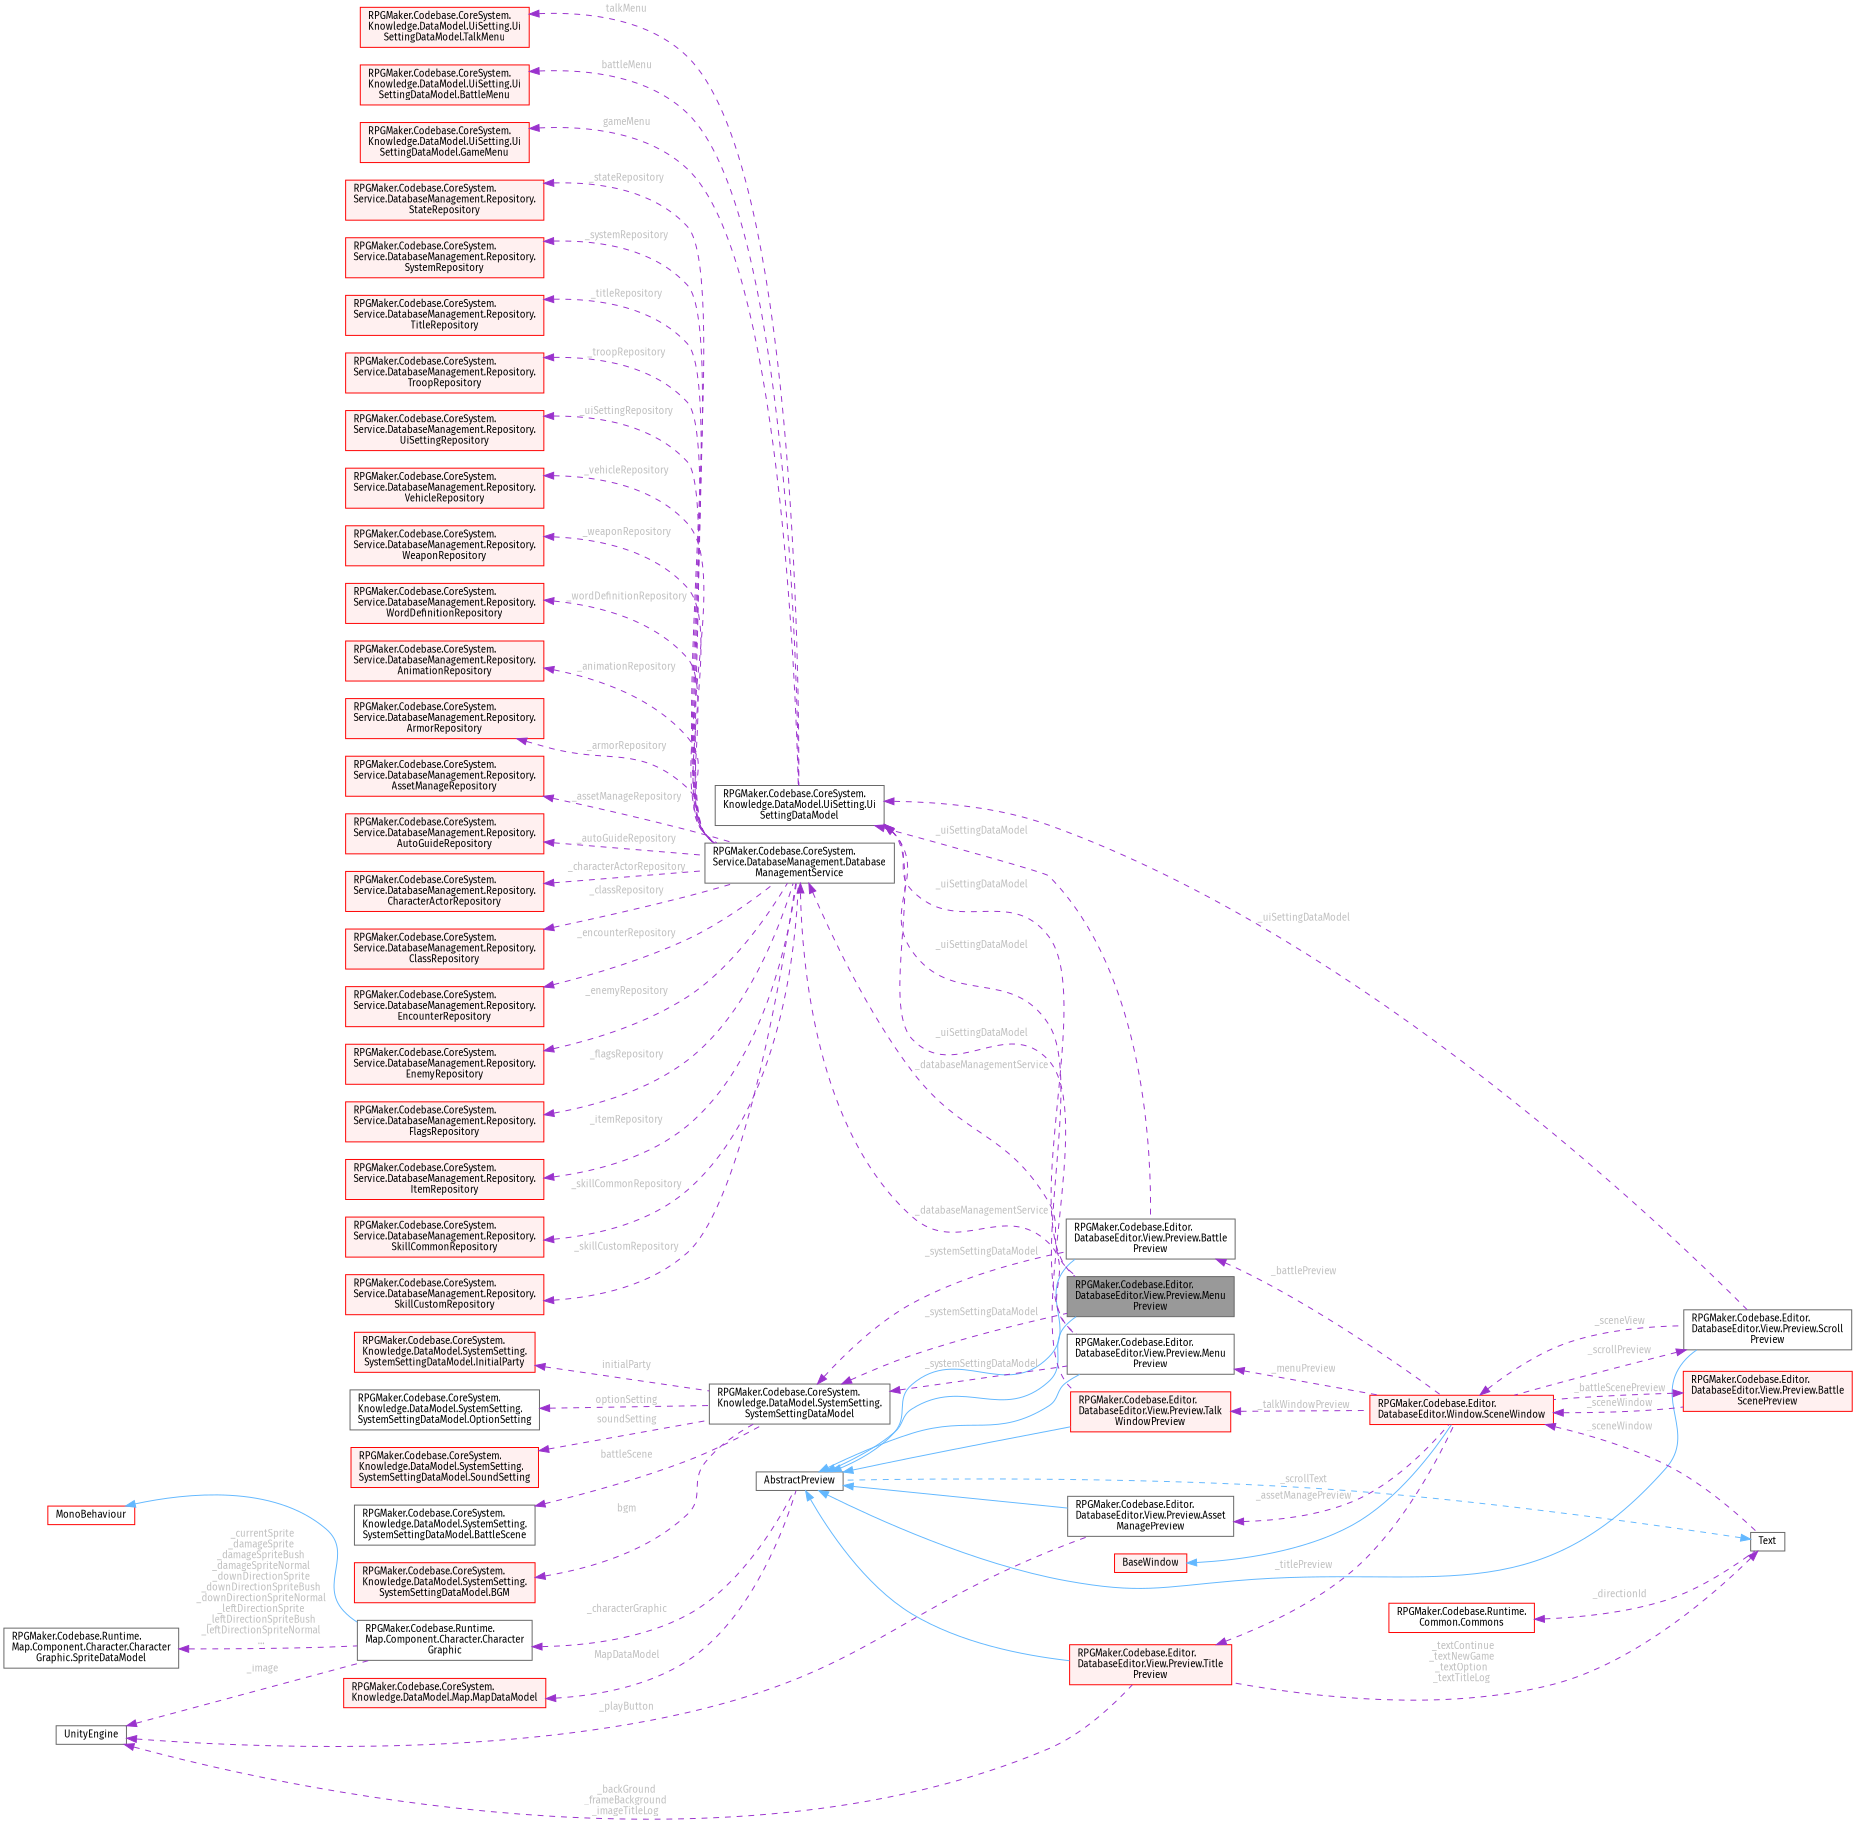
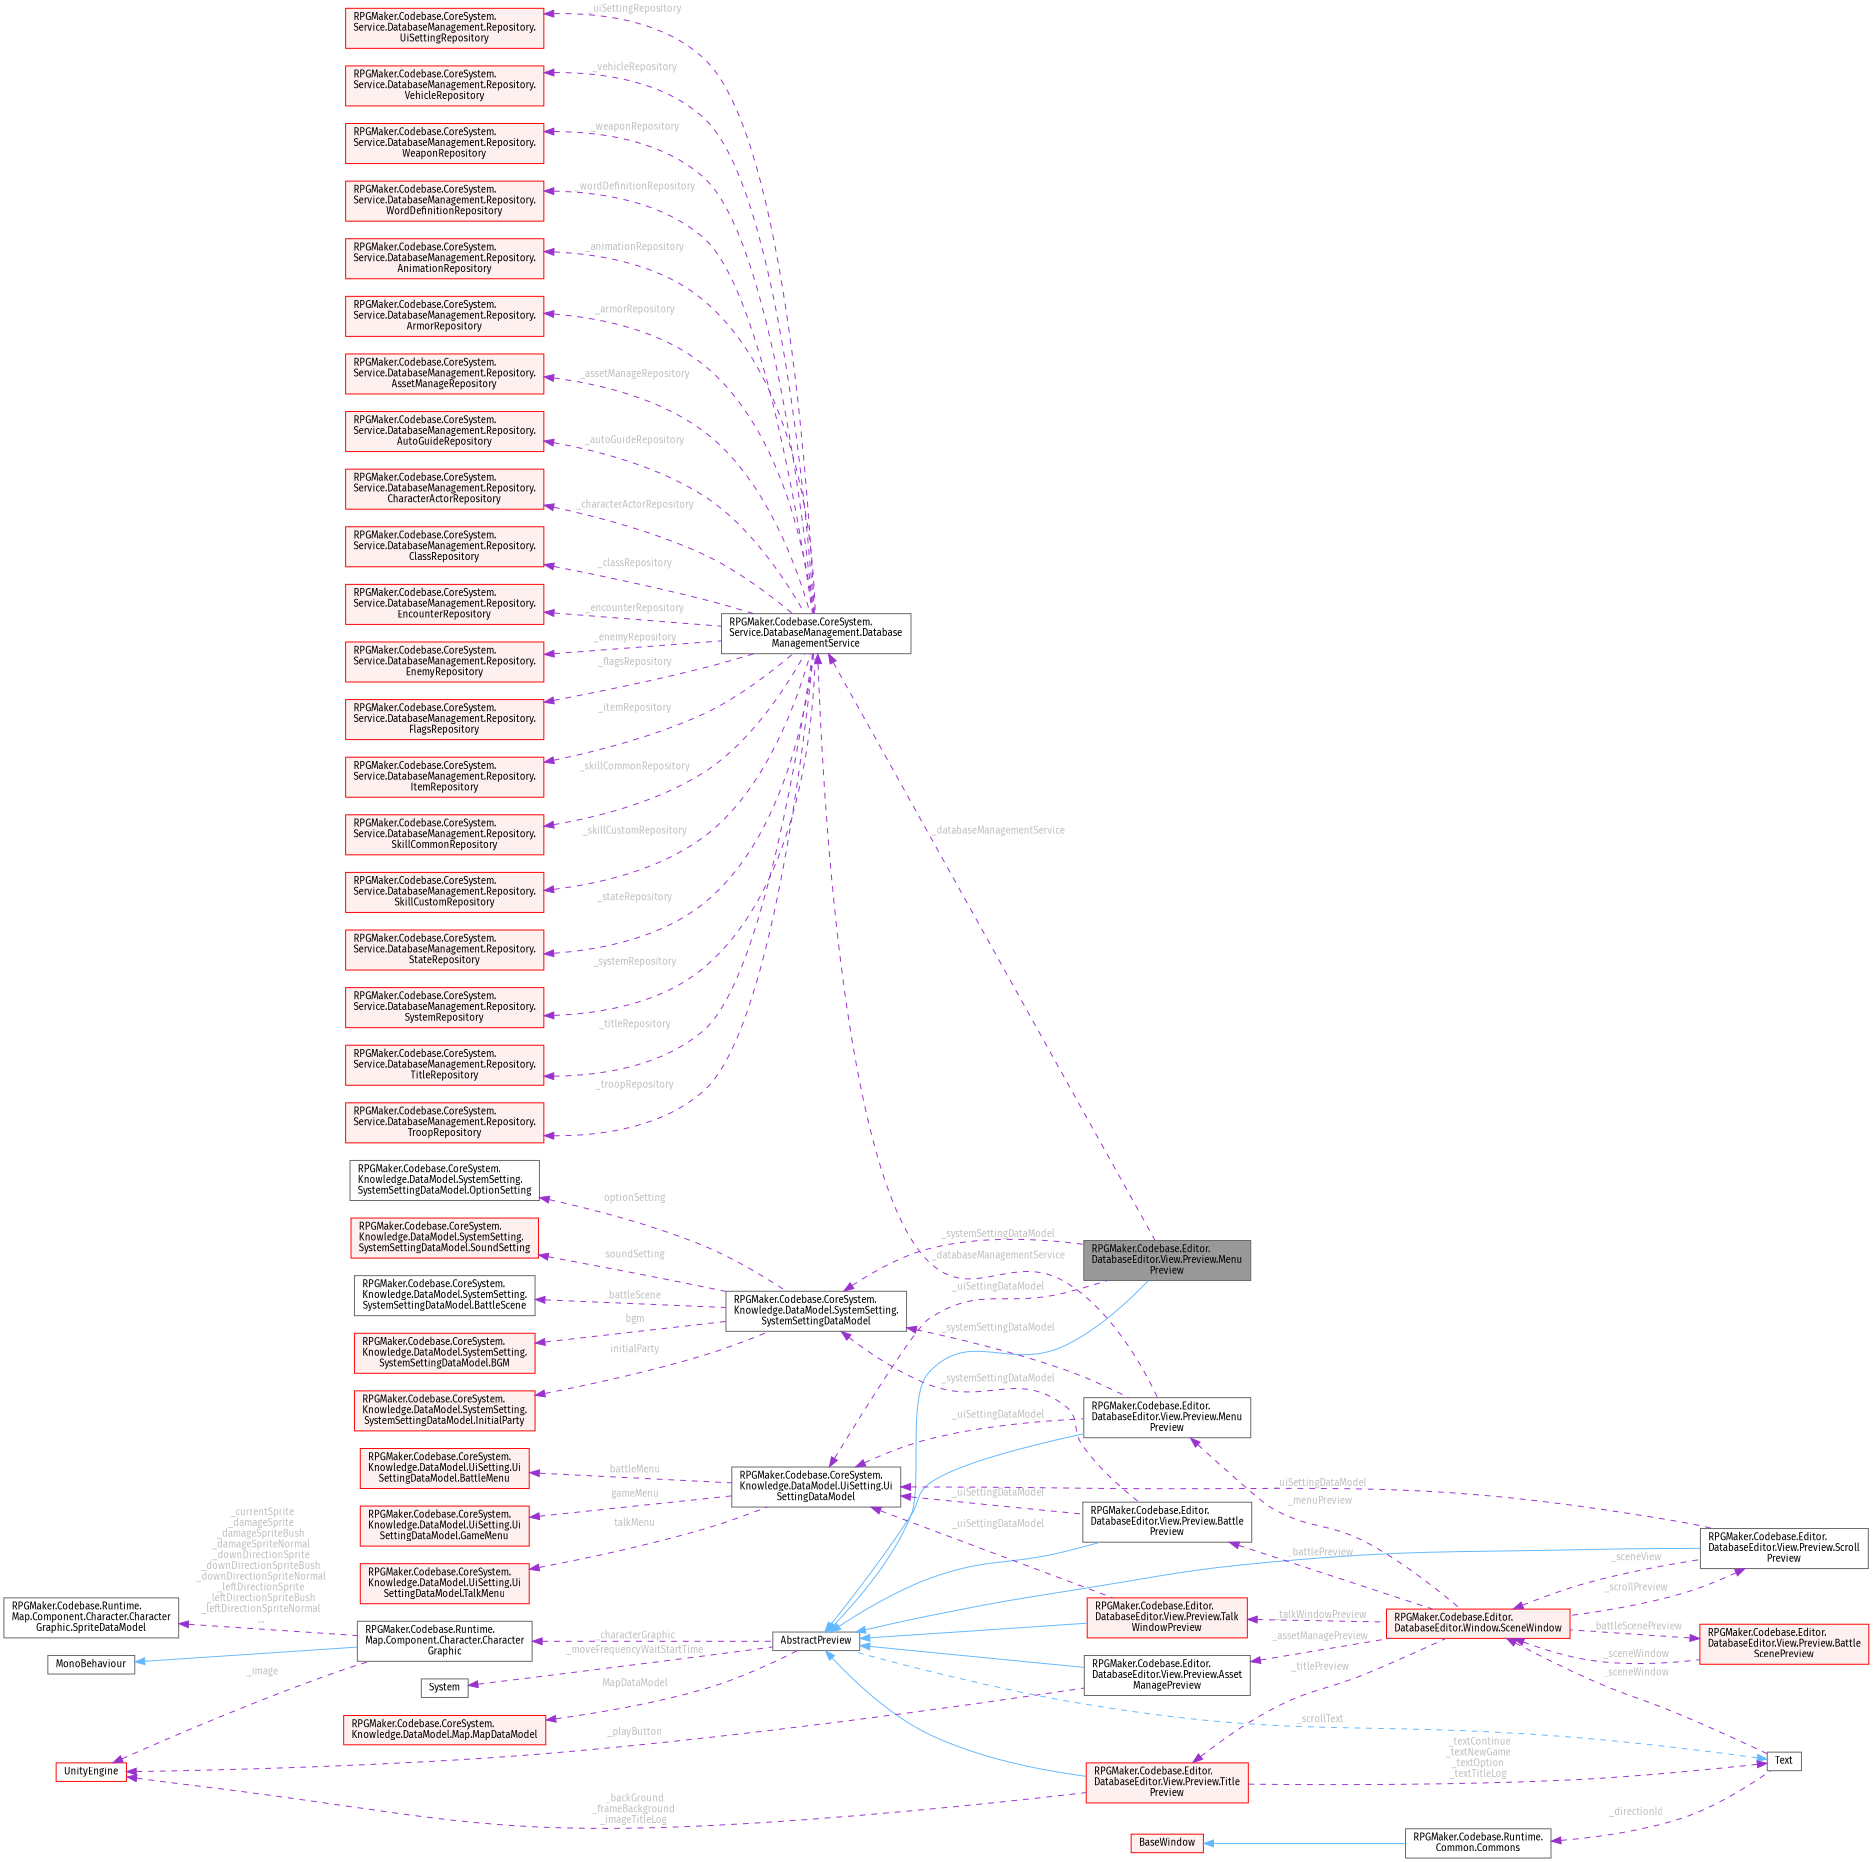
(91, 1515) -> (91, 1665)
(1344, 1529) -> (1310, 1843)
(1462, 1618) -> (1478, 1843)
none -> (445, 1688)
(91, 1735) -> (91, 1772)
